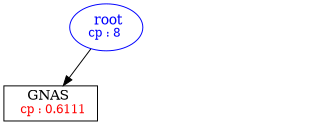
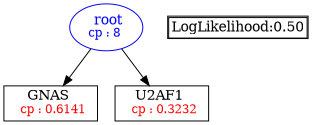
none -> (238, 27)
none -> (162, 103)
(53, 110) -> (53, 110)
